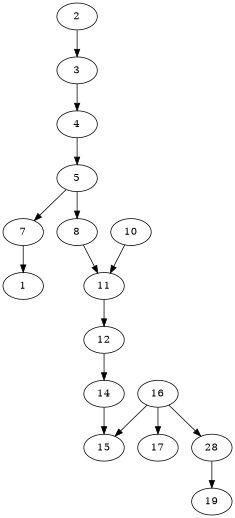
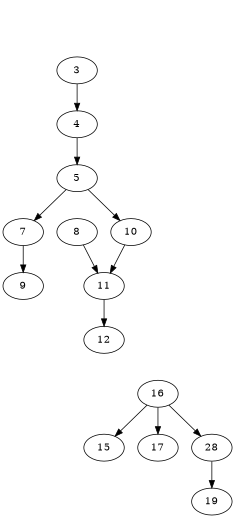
(77, 16) -> none
(77, 201) -> (101, 202)
(23, 286) -> (23, 286)
(104, 394) -> none
